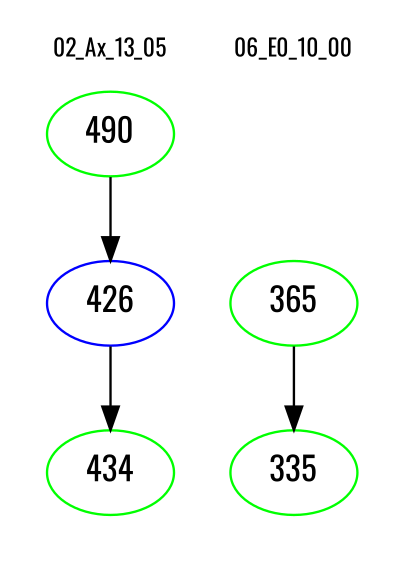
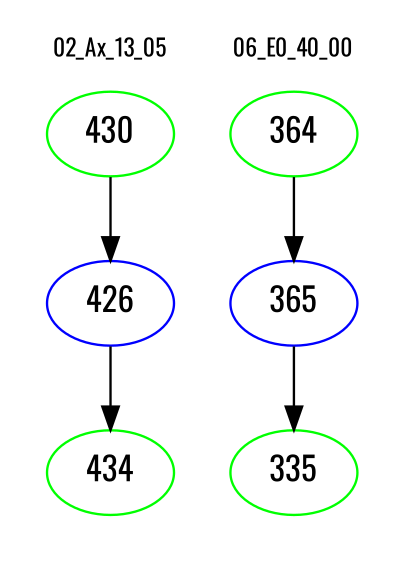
(294, 51) -> (294, 51)
(111, 134) -> (111, 134)
none -> (294, 134)
(294, 303) -> (294, 303)
